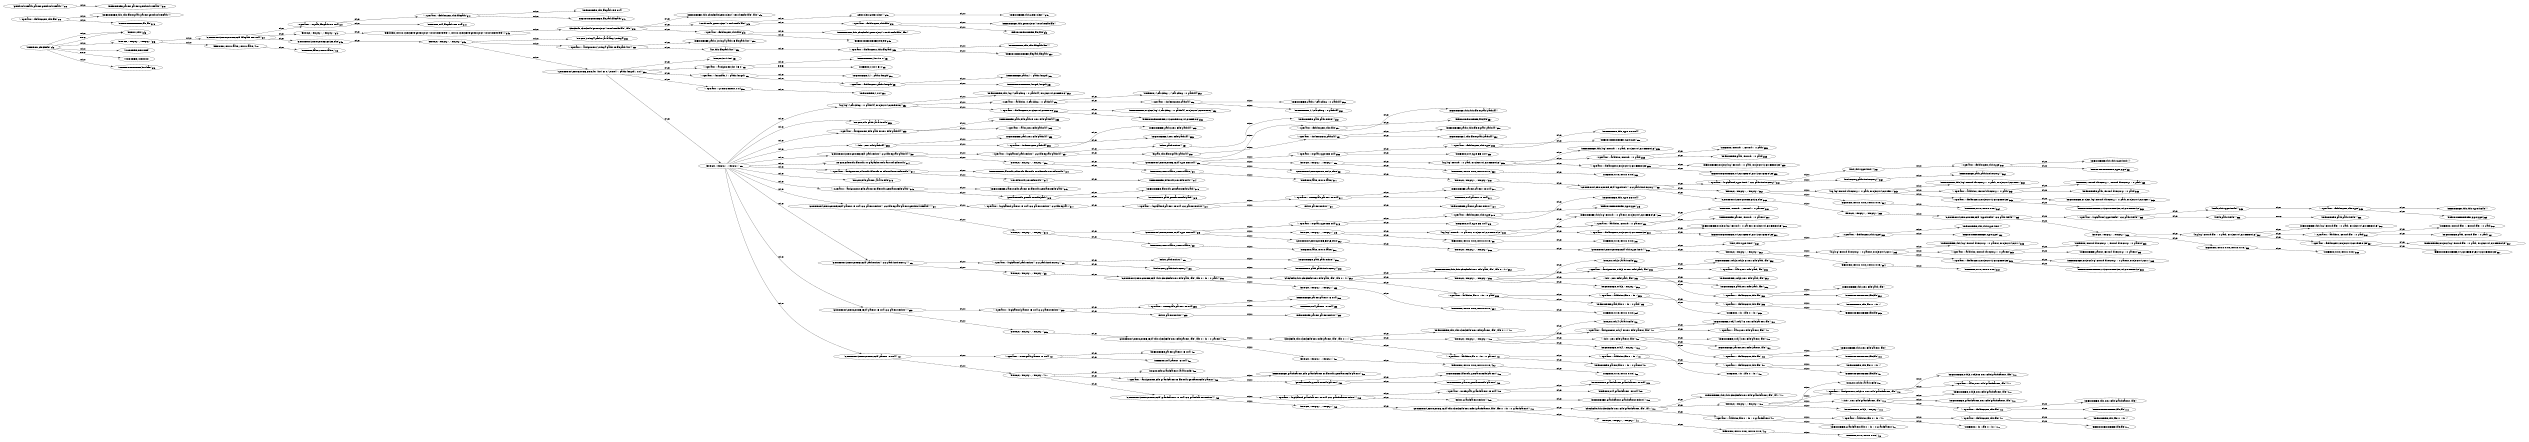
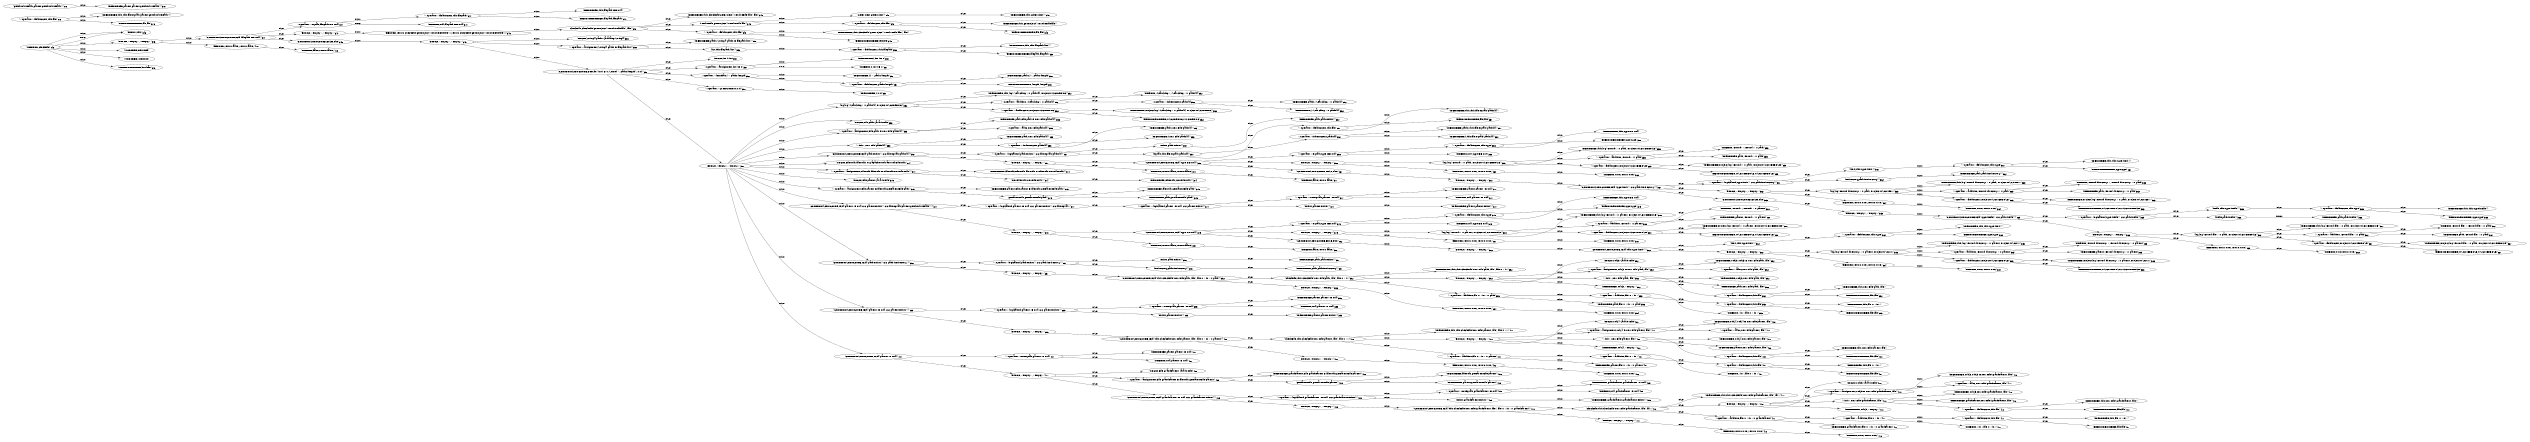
(358, 23) -> (358, 23)
(83, 52) -> (83, 52)
